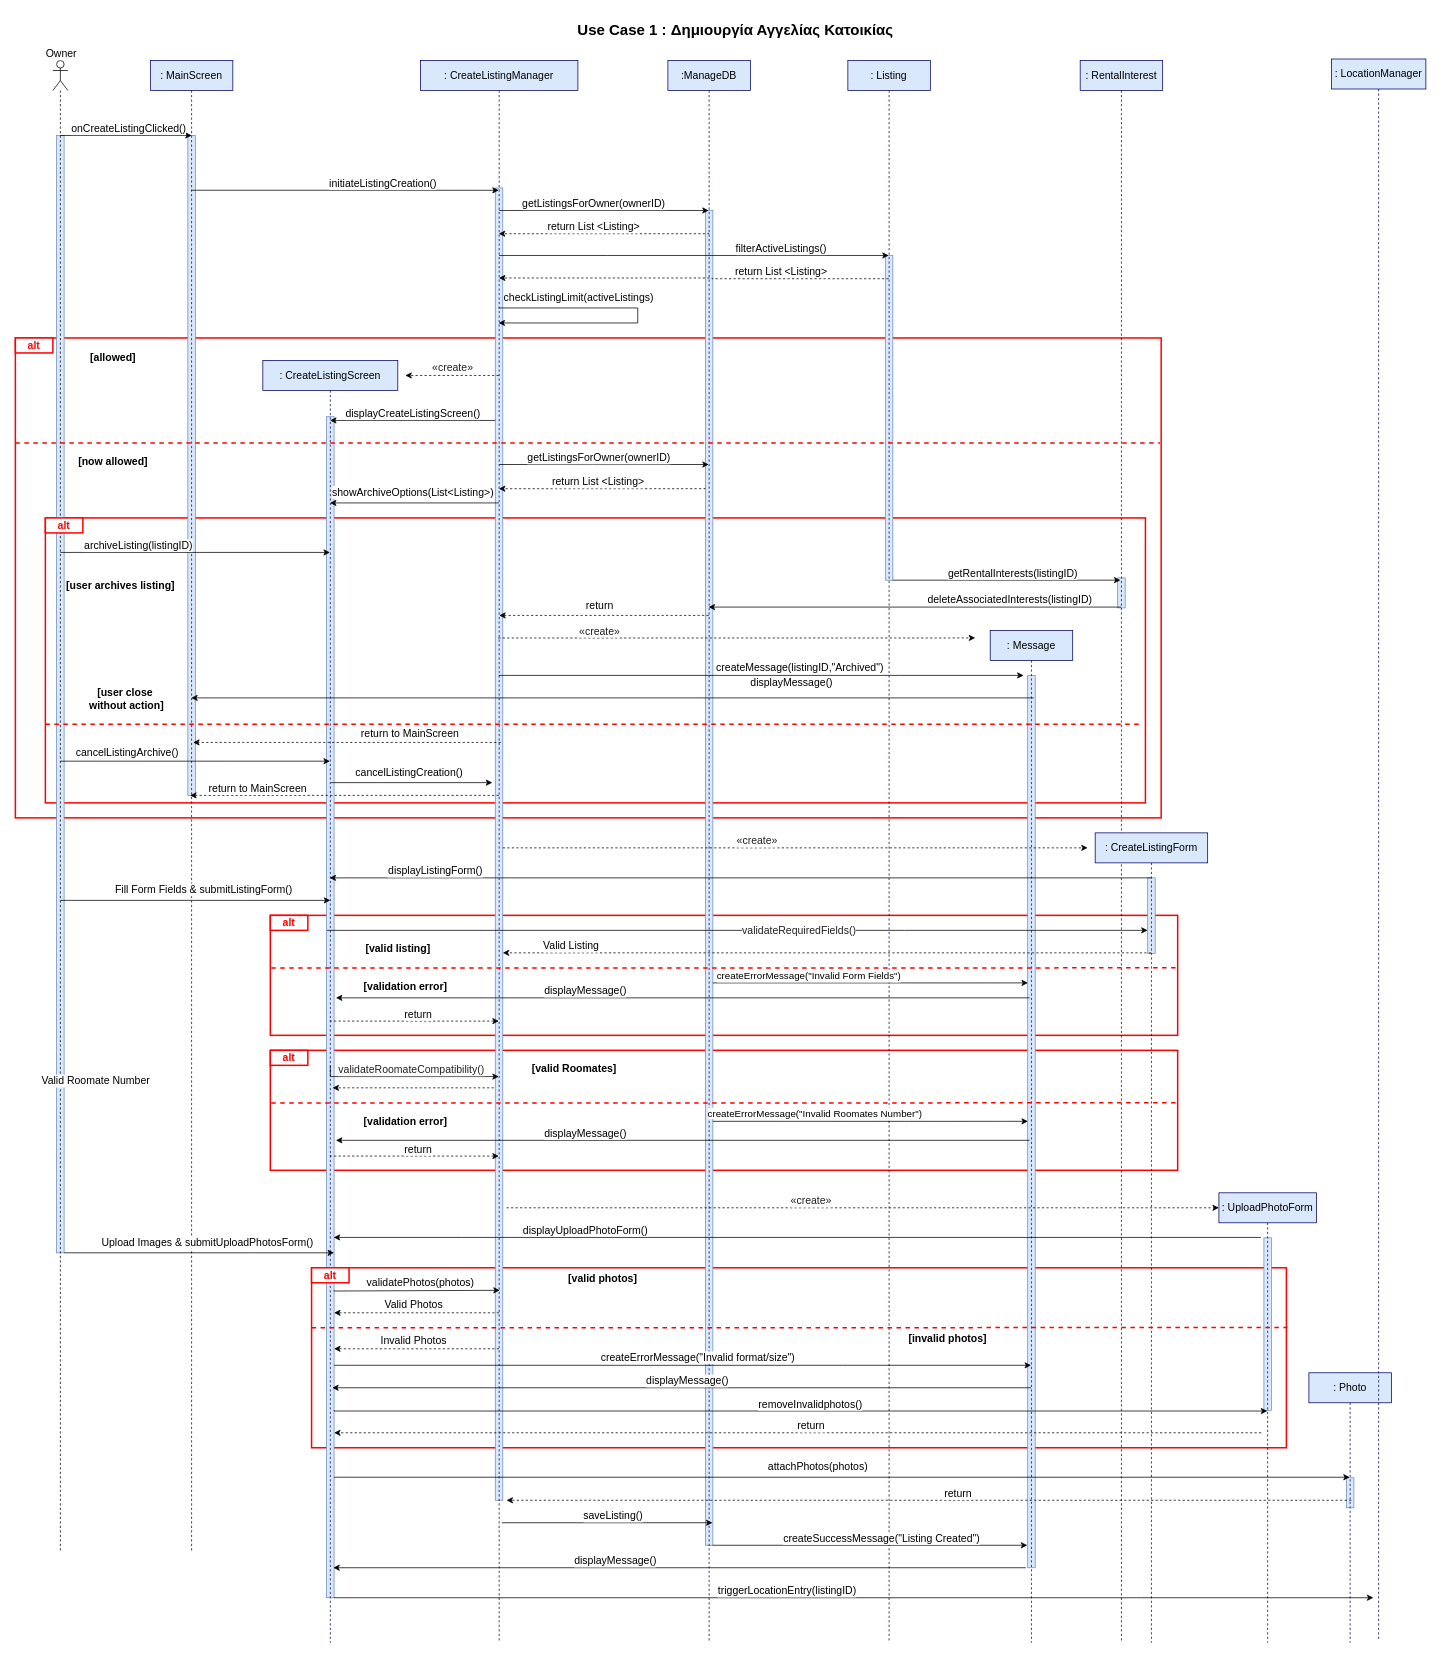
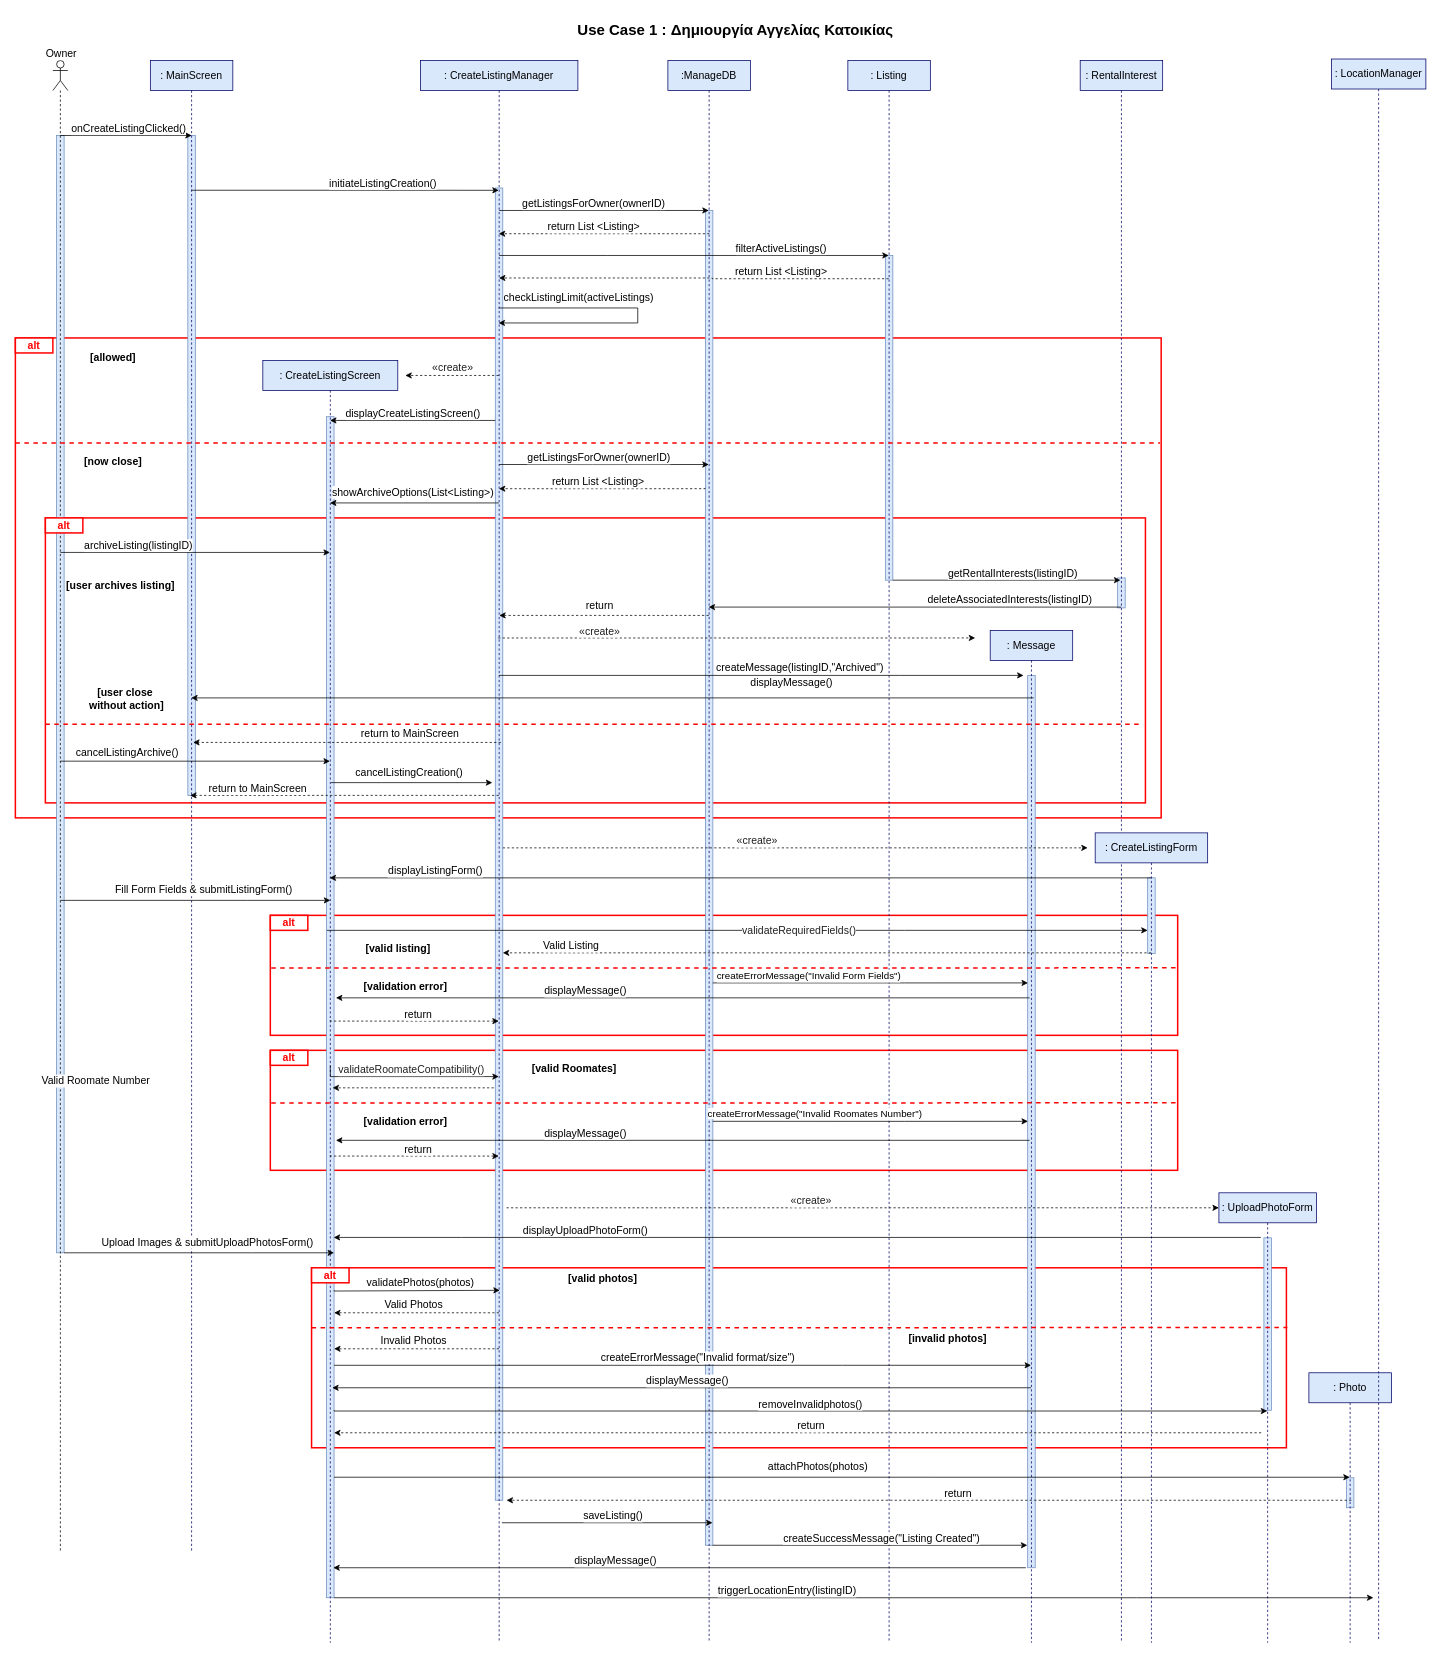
(113, 462) -> (113, 462)
